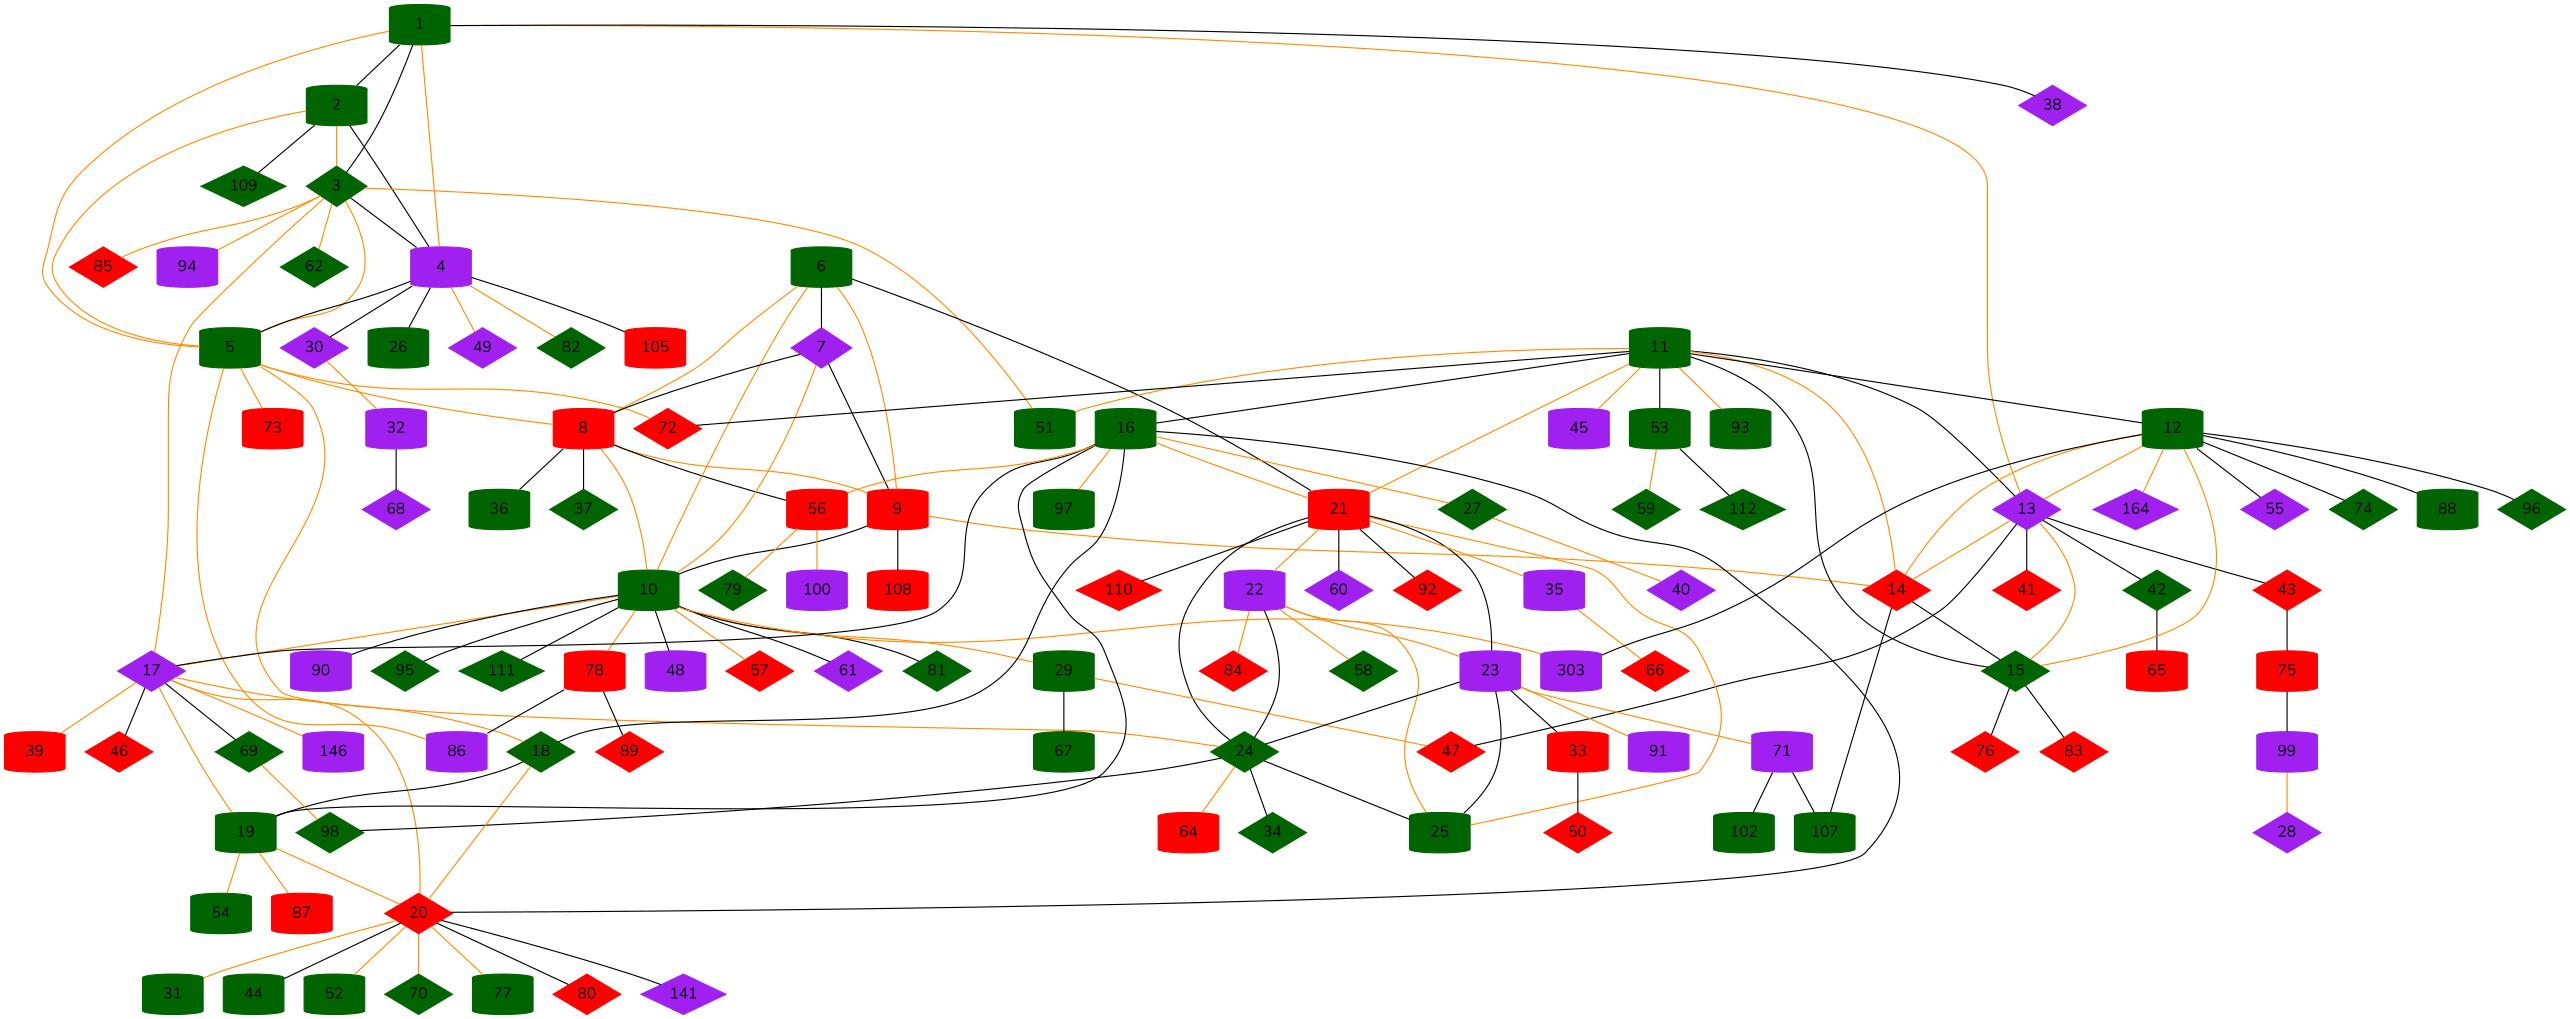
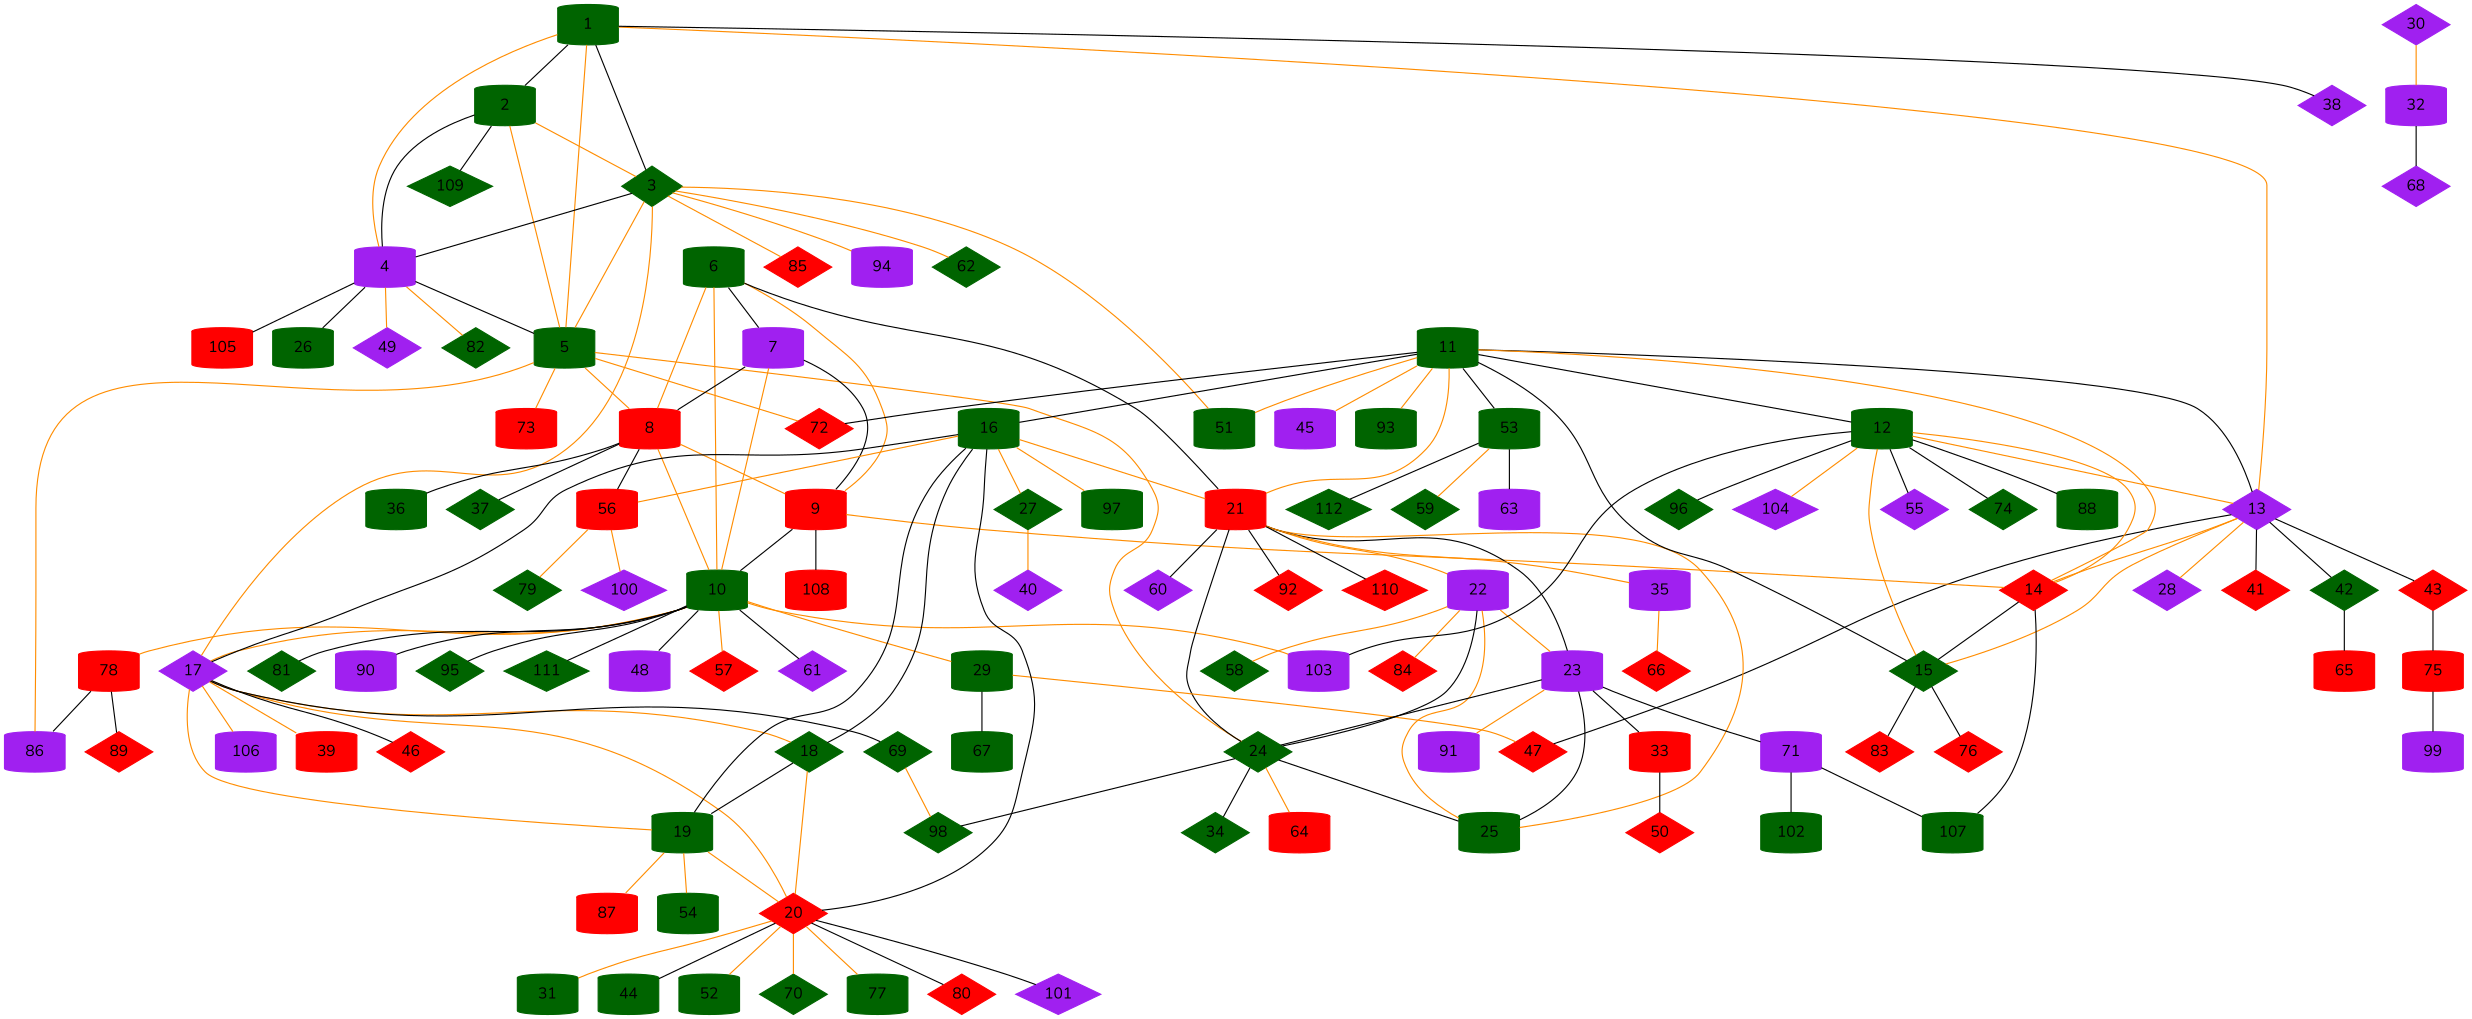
(371, 311) -> none
(821, 348) -> (773, 348)
none -> (1509, 509)
(2136, 509) -> (1775, 509)
(817, 590) -> (624, 590)
(1571, 671) -> (1319, 671)
(1636, 717) -> (1681, 716)
(333, 752) -> (246, 752)
(2287, 792) -> (2212, 550)
(683, 994) -> (1058, 994)
